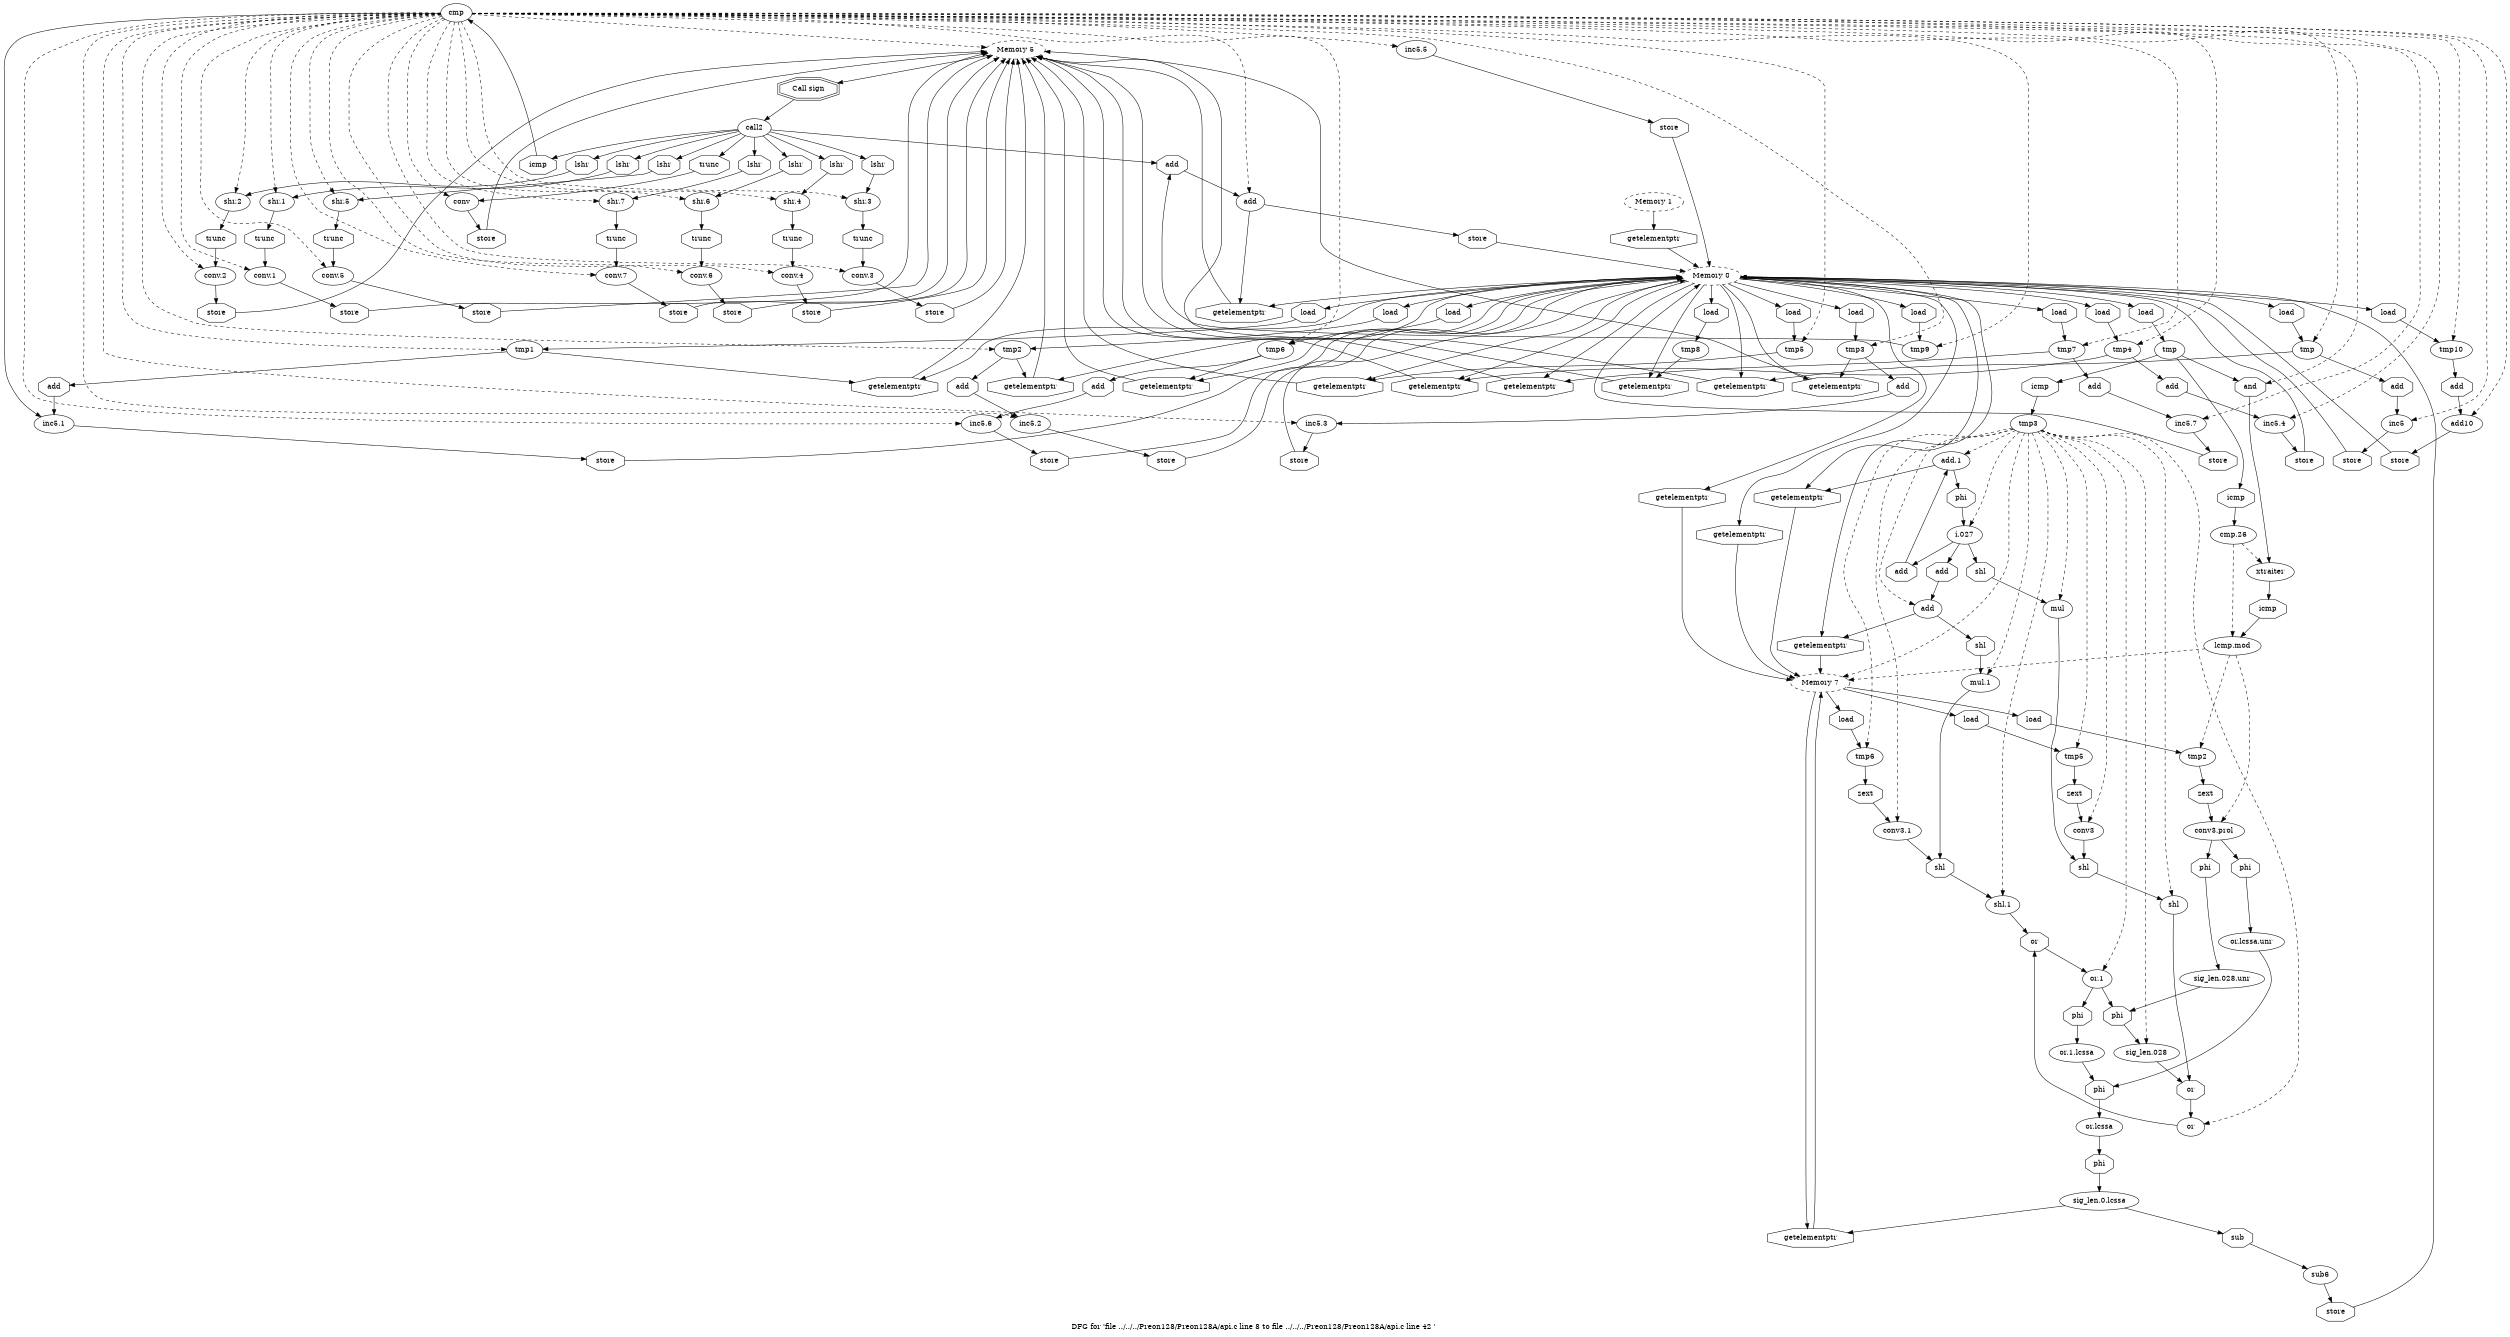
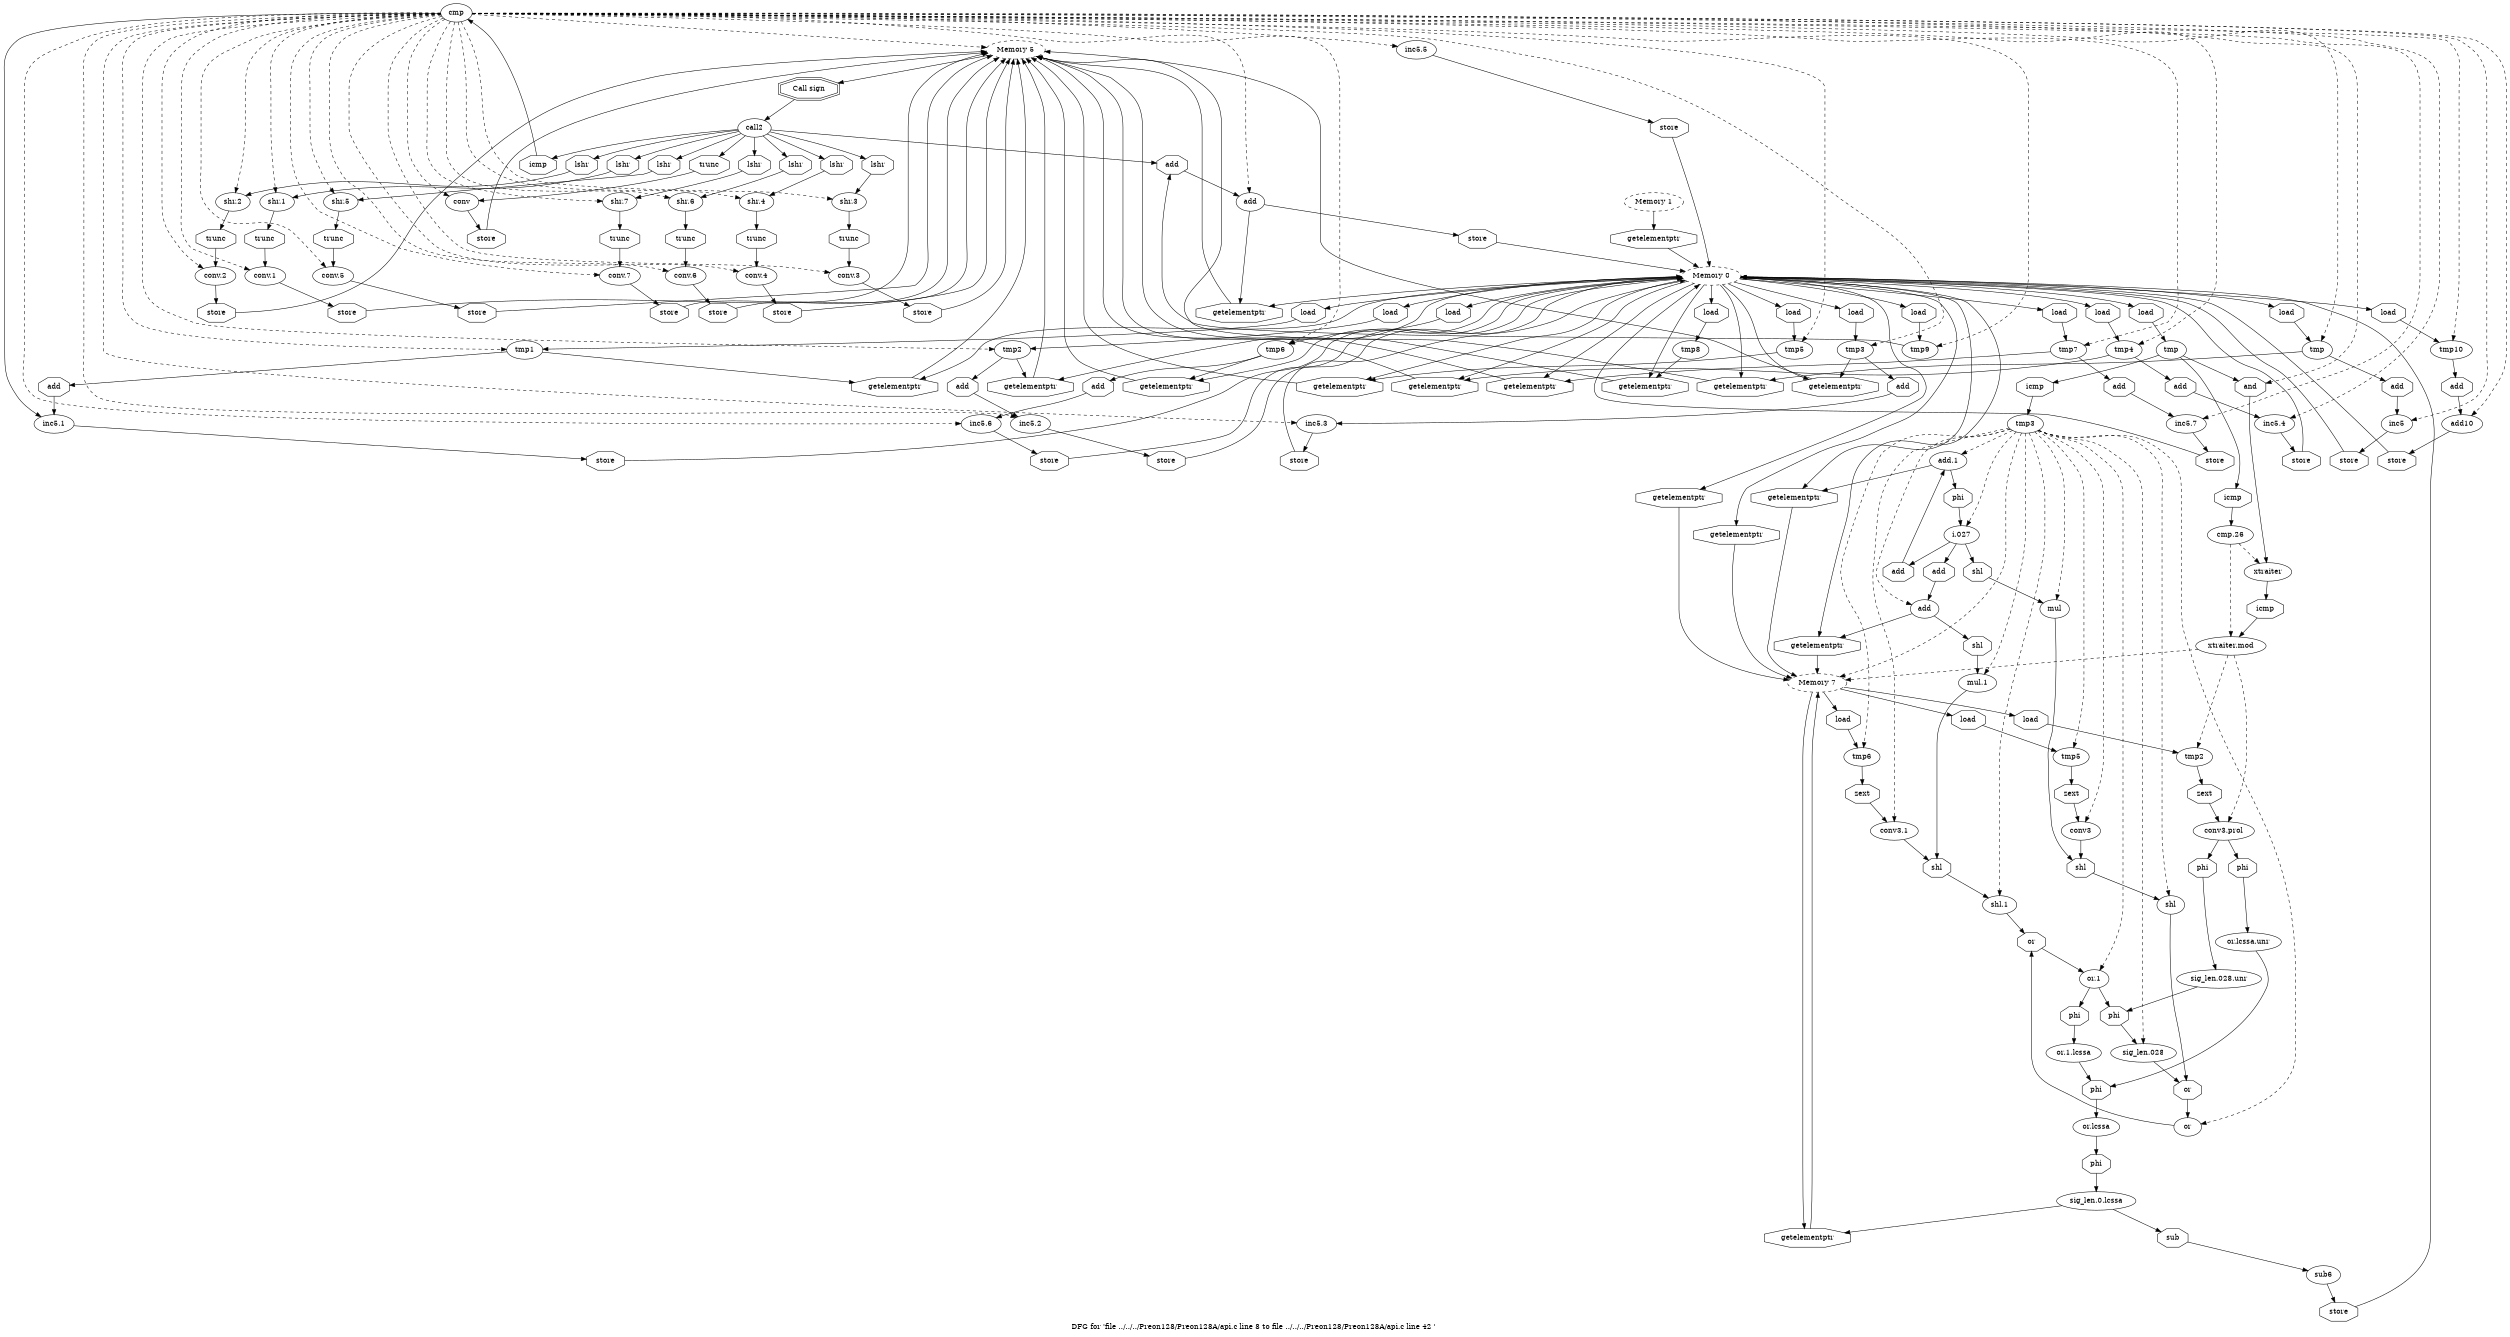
(2232, 646) -> (2231, 646)
